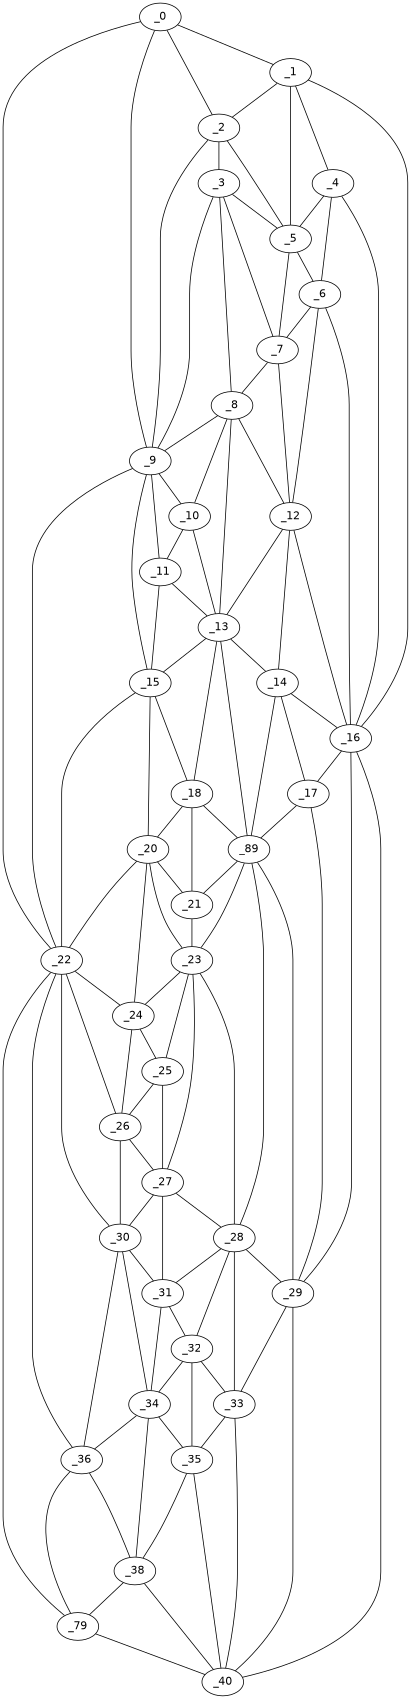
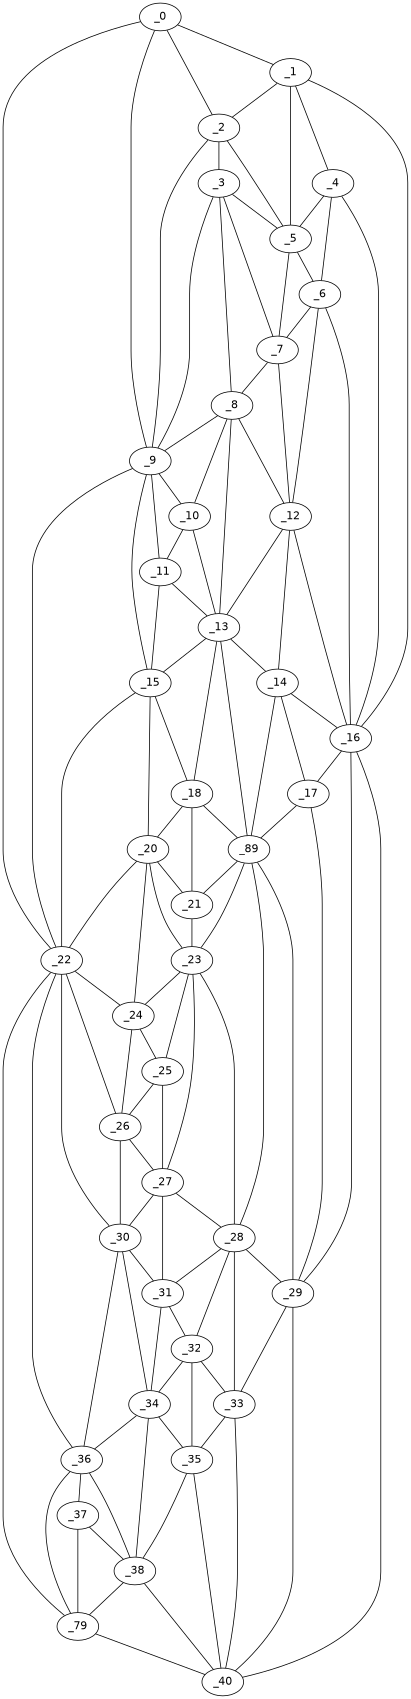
none -> (78, 1515)
